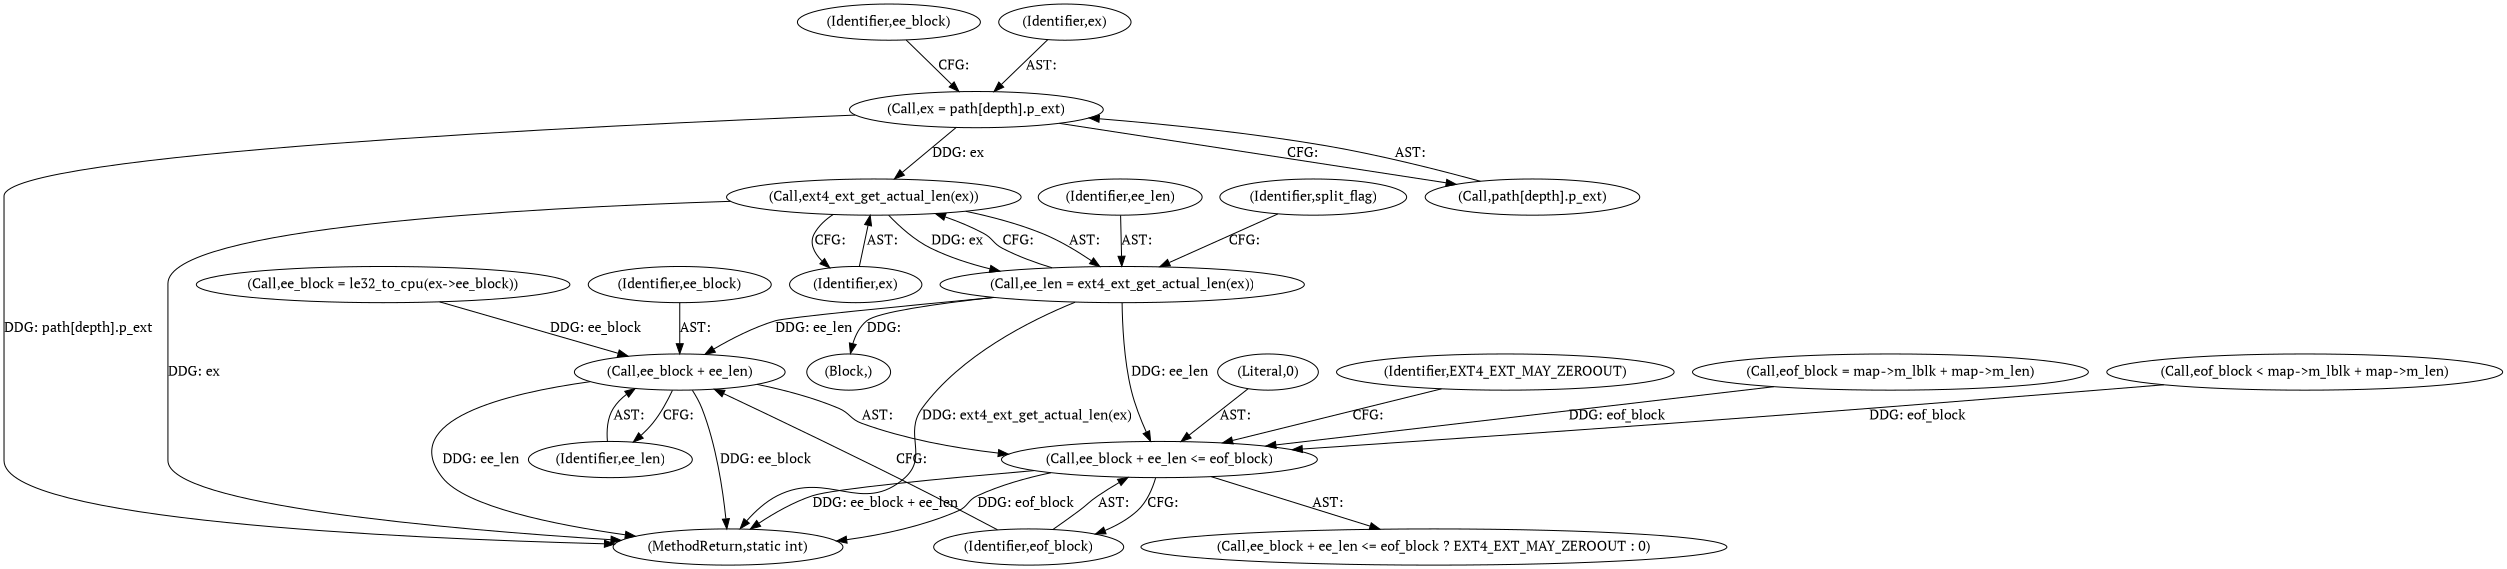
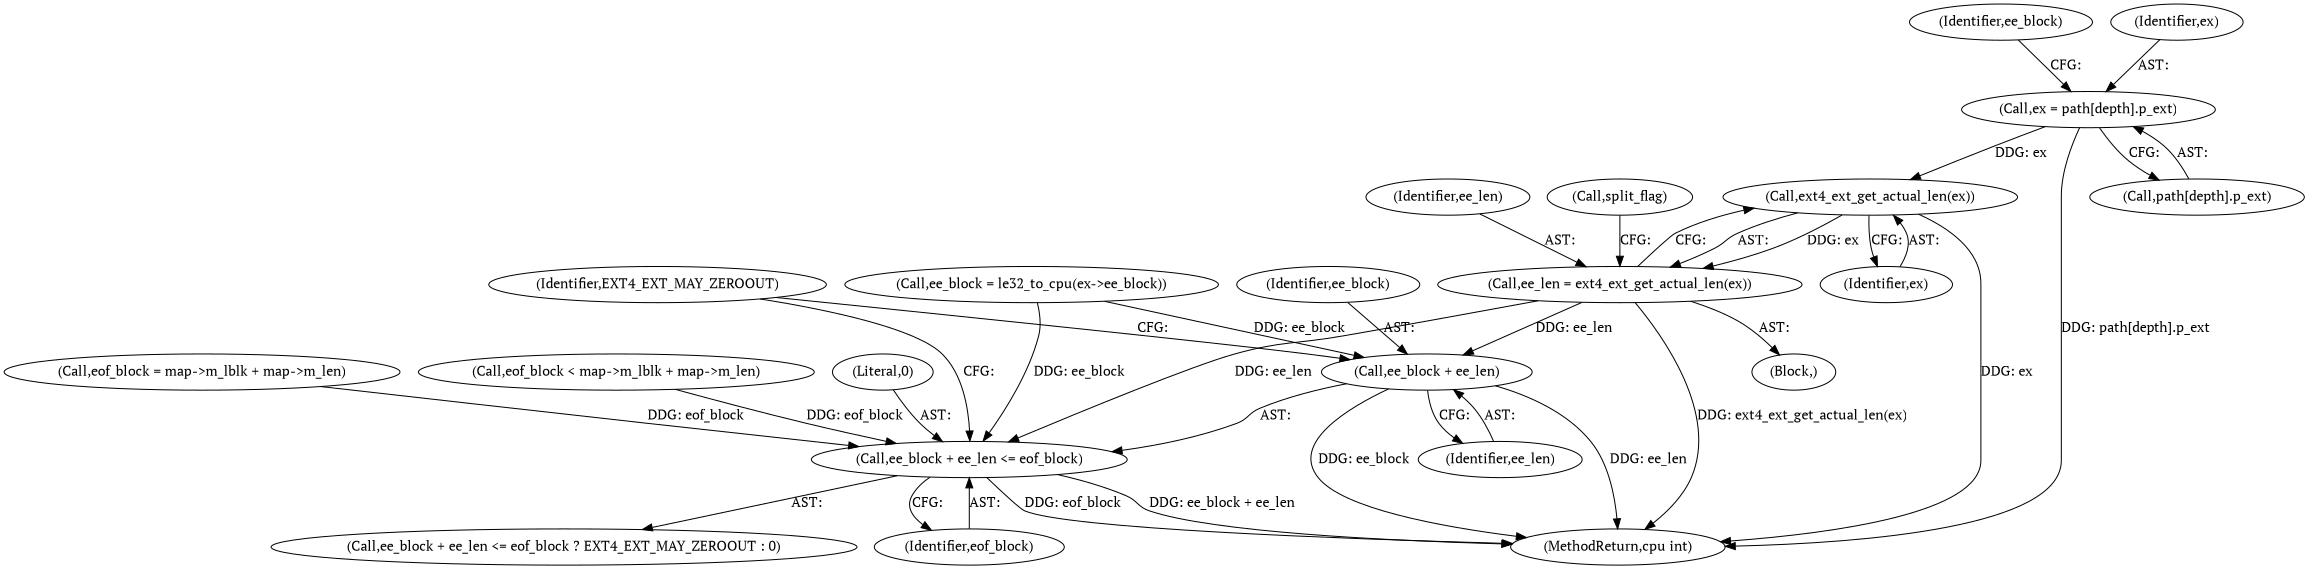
(1313, 197) -> (1620, 197)
(886, 328) -> (1776, 328)
none -> (1026, 372)
(862, 460) -> (1058, 327)
(728, 547) -> (1618, 547)
